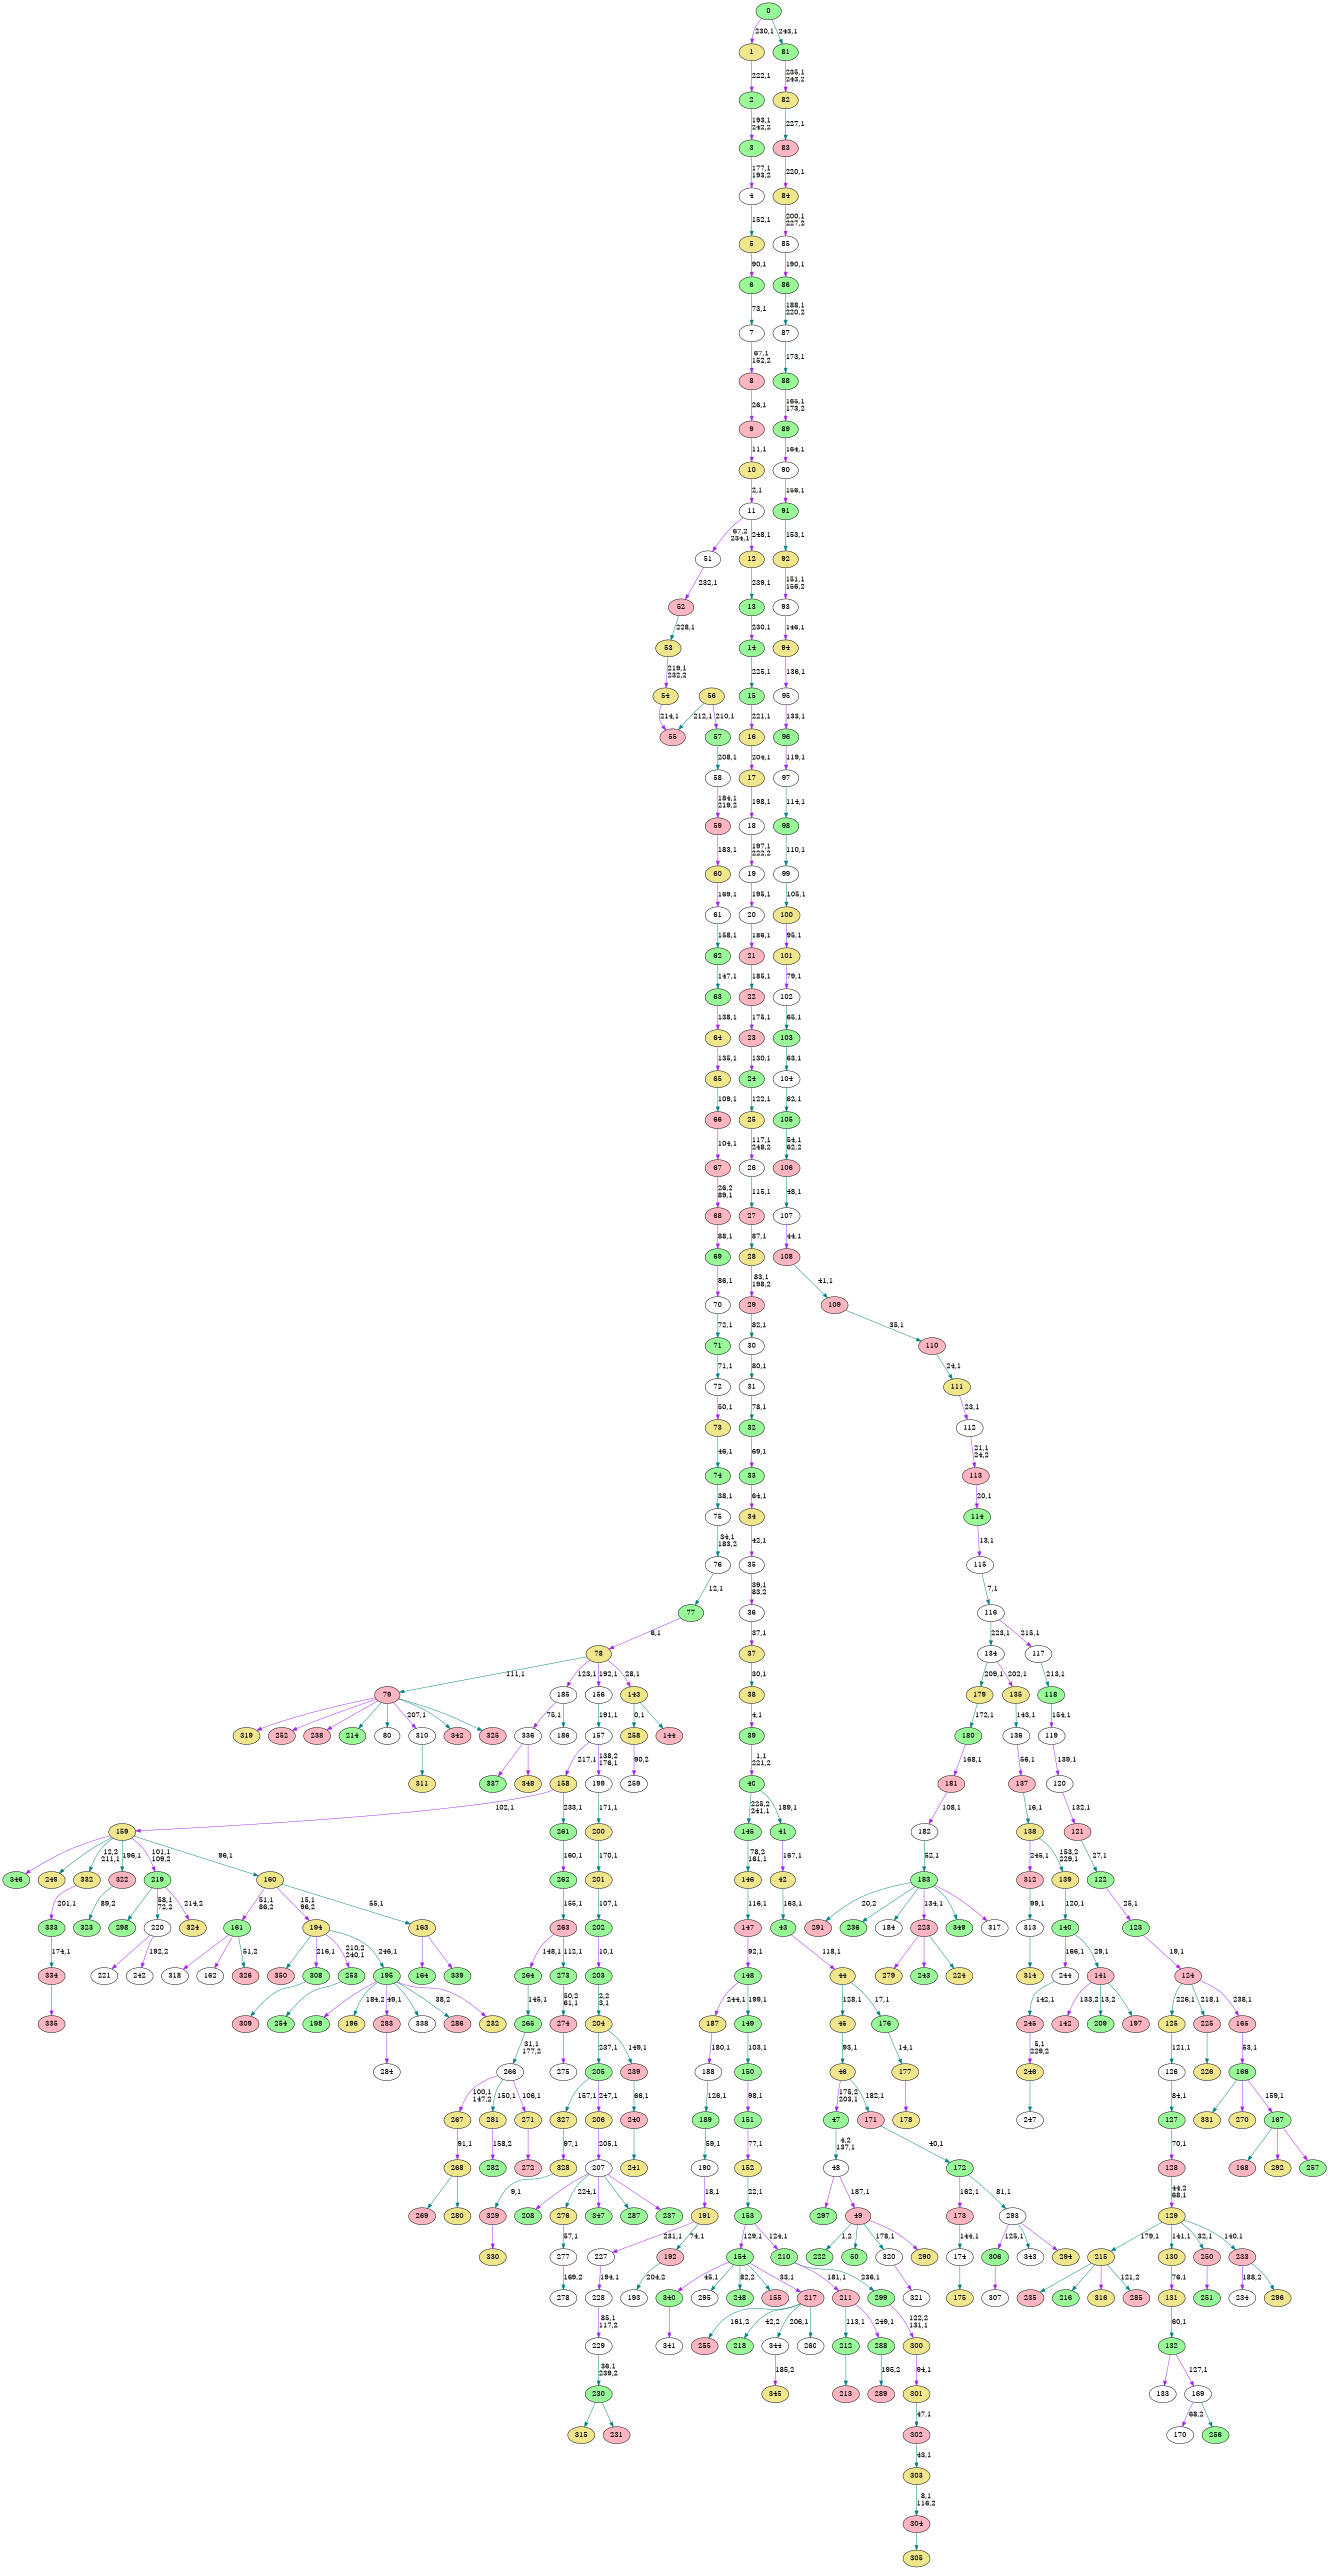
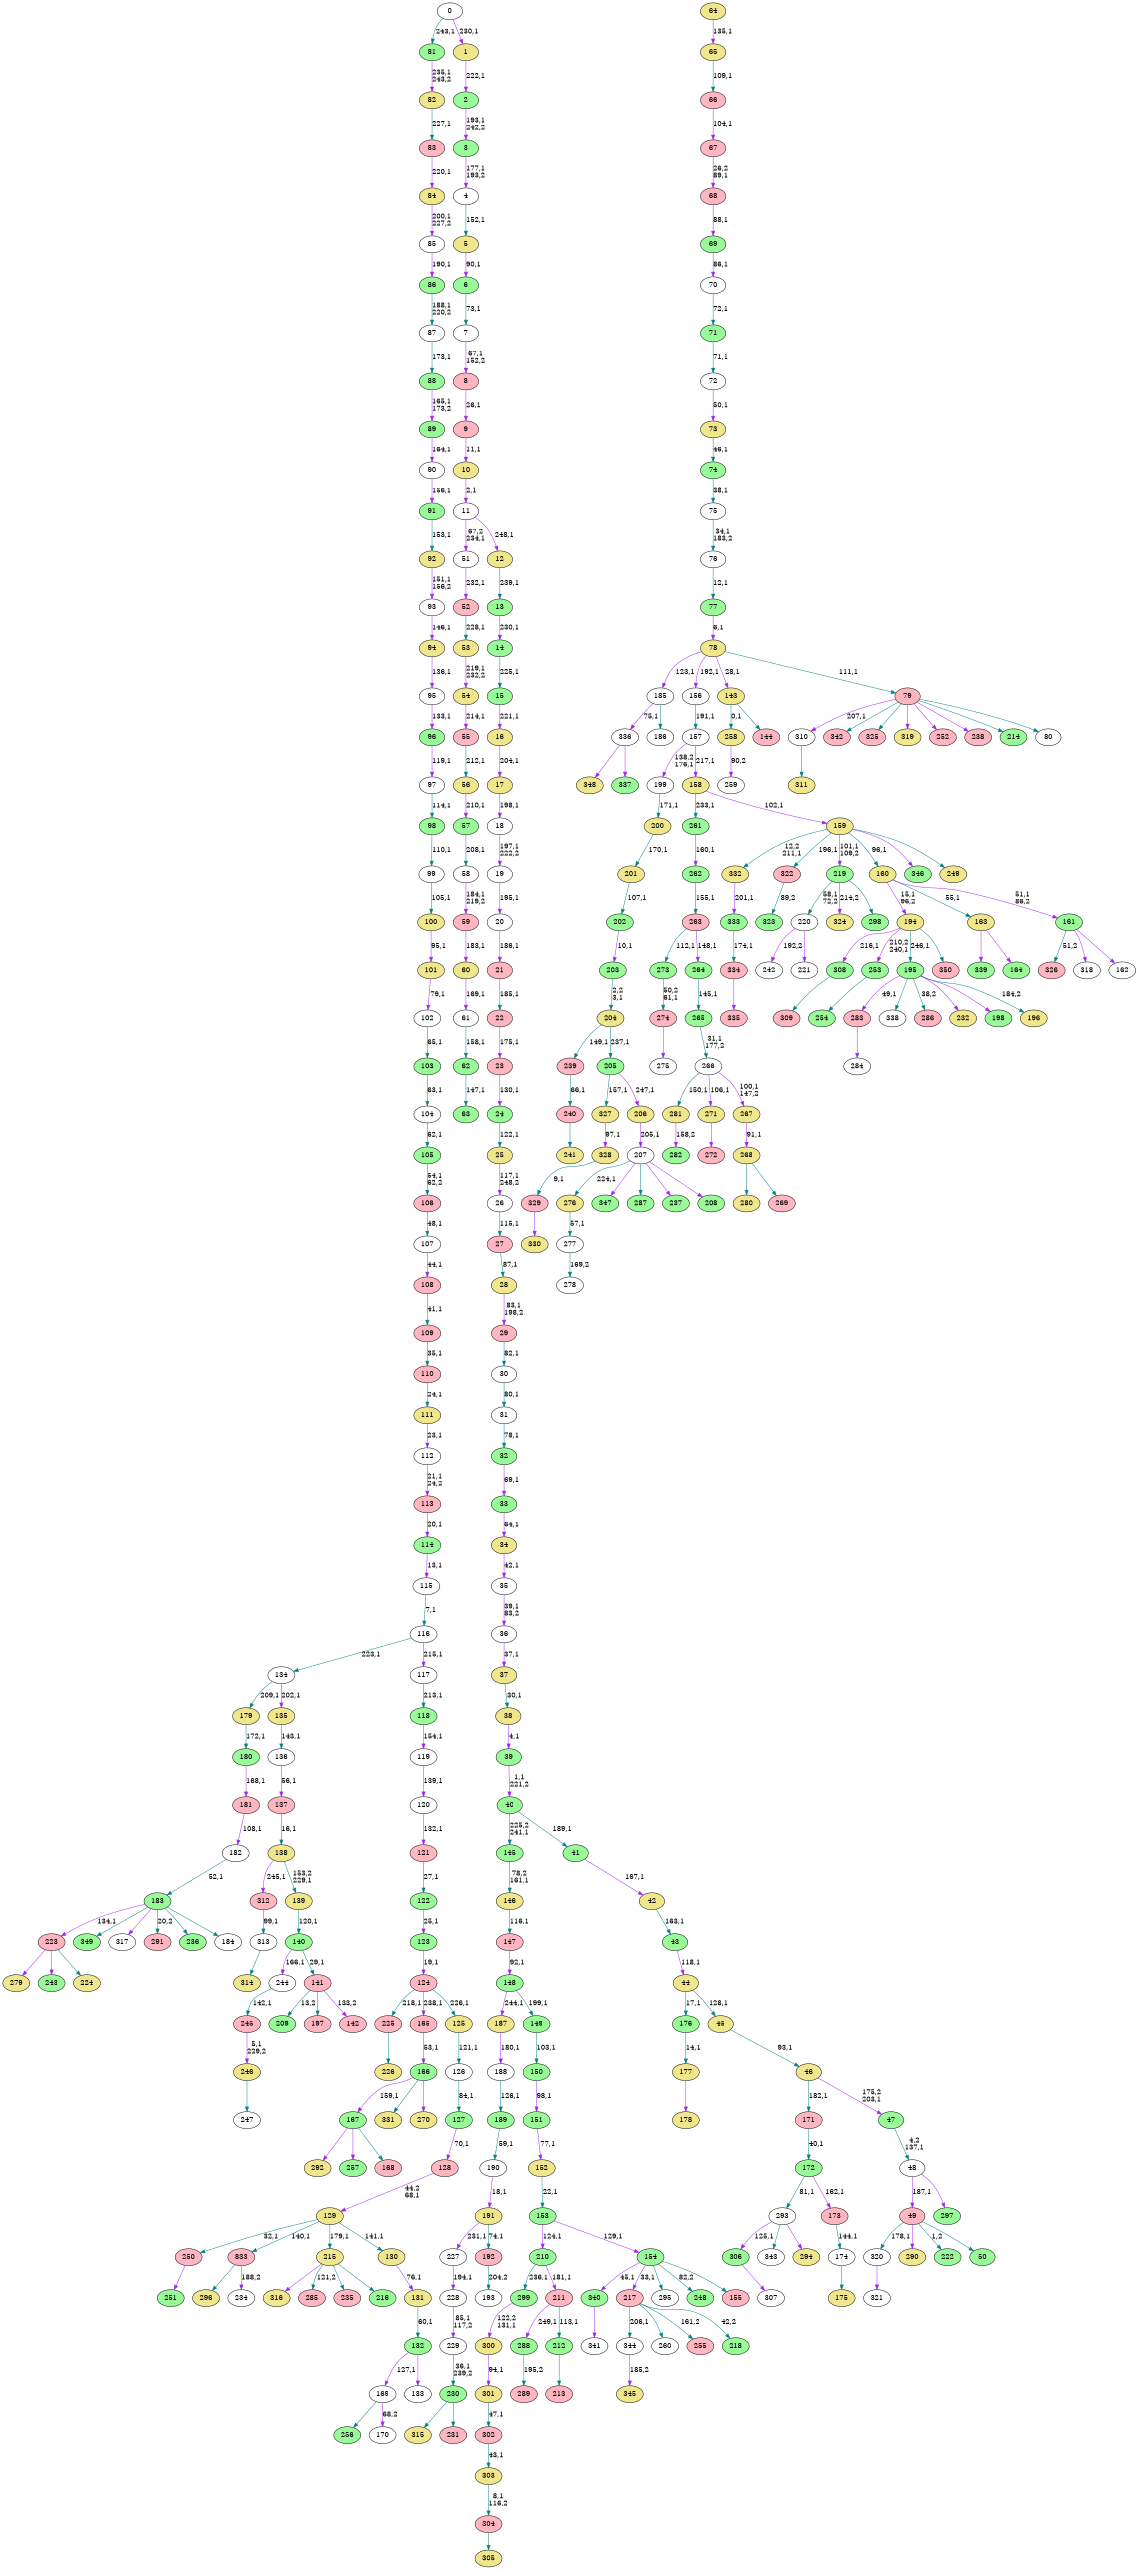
(769, 11) -> (450, 11)
(693, 714) -> (466, 759)
(718, 1015) -> none
(1242, 2257) -> (241, 2257)
